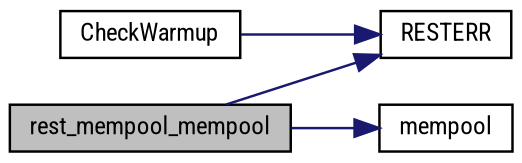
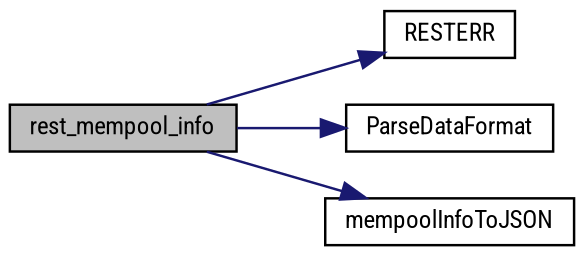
(150, 34) -> none
(150, 128) -> (123, 128)
(446, 128) -> (450, 222)
none -> (450, 128)
